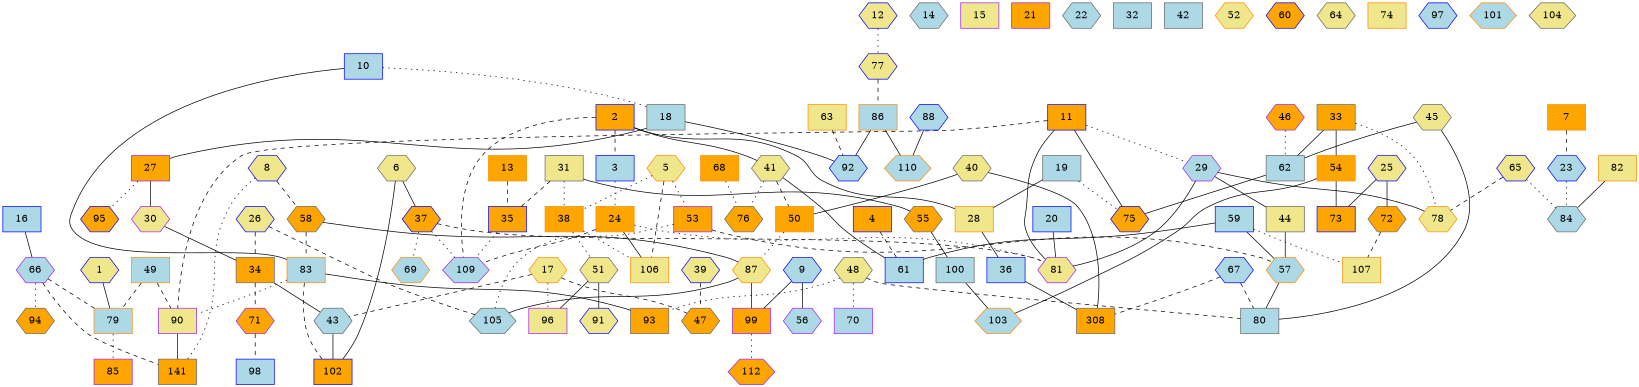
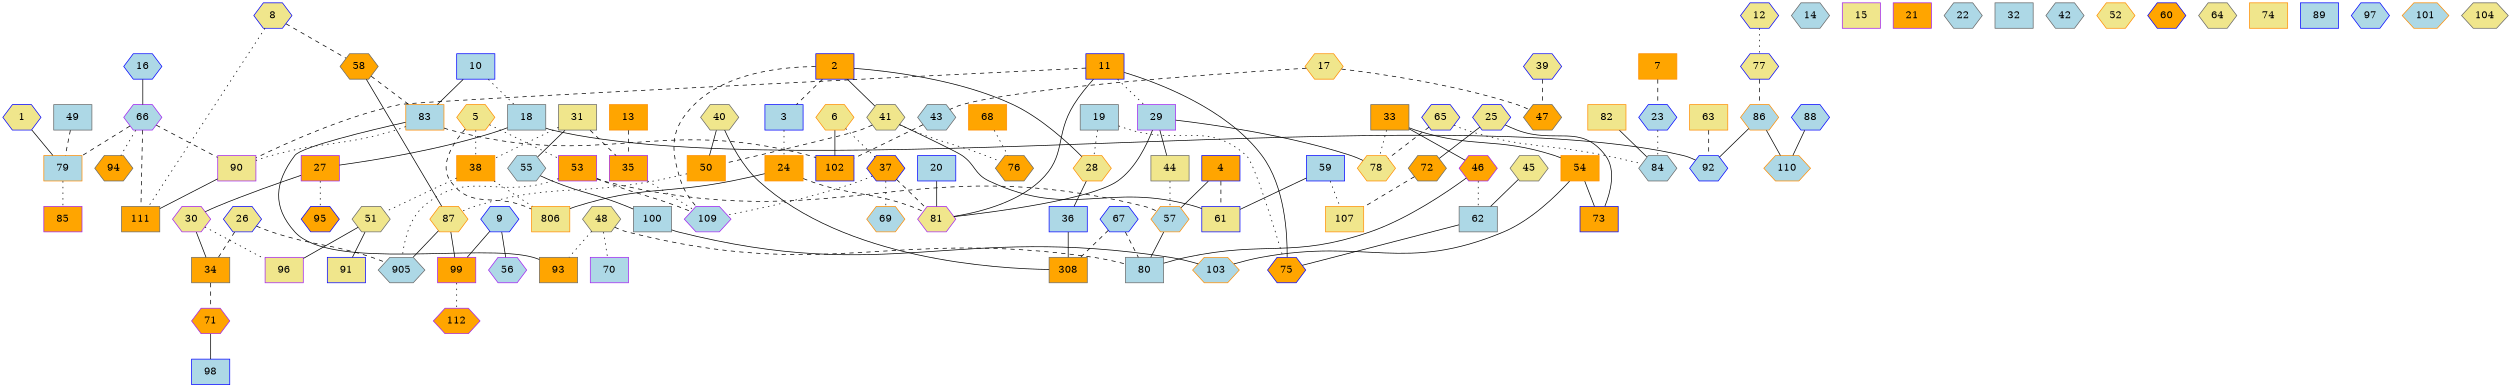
(1183, 16) -> (2065, 16)
none -> (2319, 16)
(878, 117) -> (1760, 117)
(1311, 143) -> (1437, 144)
(397, 168) -> (835, 117)
(1202, 168) -> (1157, 117)
(409, 194) -> (860, 143)
(1018, 194) -> (1096, 139)
(22, 219) -> (143, 66)
(508, 219) -> (628, 168)
(923, 219) -> (527, 168)
(974, 219) -> (1092, 168)
(891, 238) -> (848, 192)
(1261, 245) -> (1195, 194)
(1285, 247) -> (1170, 194)
(525, 250) -> (649, 197)
(151, 270) -> (73, 117)
(650, 270) -> (551, 219)
(904, 270) -> (1221, 219)
(1429, 270) -> (1322, 244)
(164, 296) -> (185, 140)
(297, 297) -> none
(548, 297) -> (235, 243)
(493, 321) -> (402, 270)
(599, 321) -> (346, 270)
(255, 346) -> (211, 346)
(333, 346) -> (889, 141)
(177, 372) -> (141, 219)
